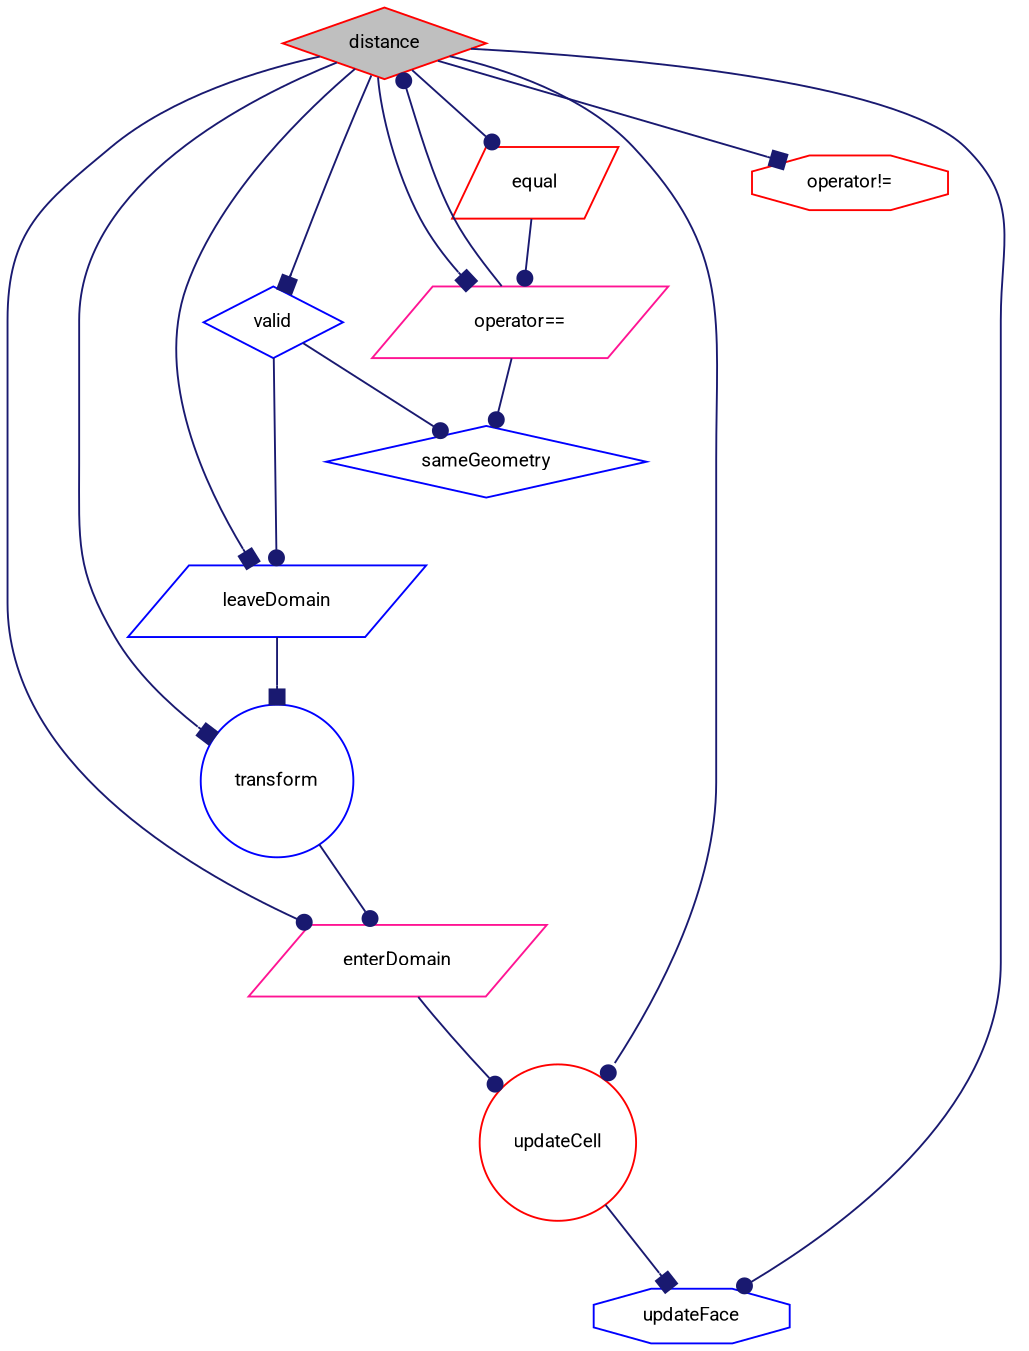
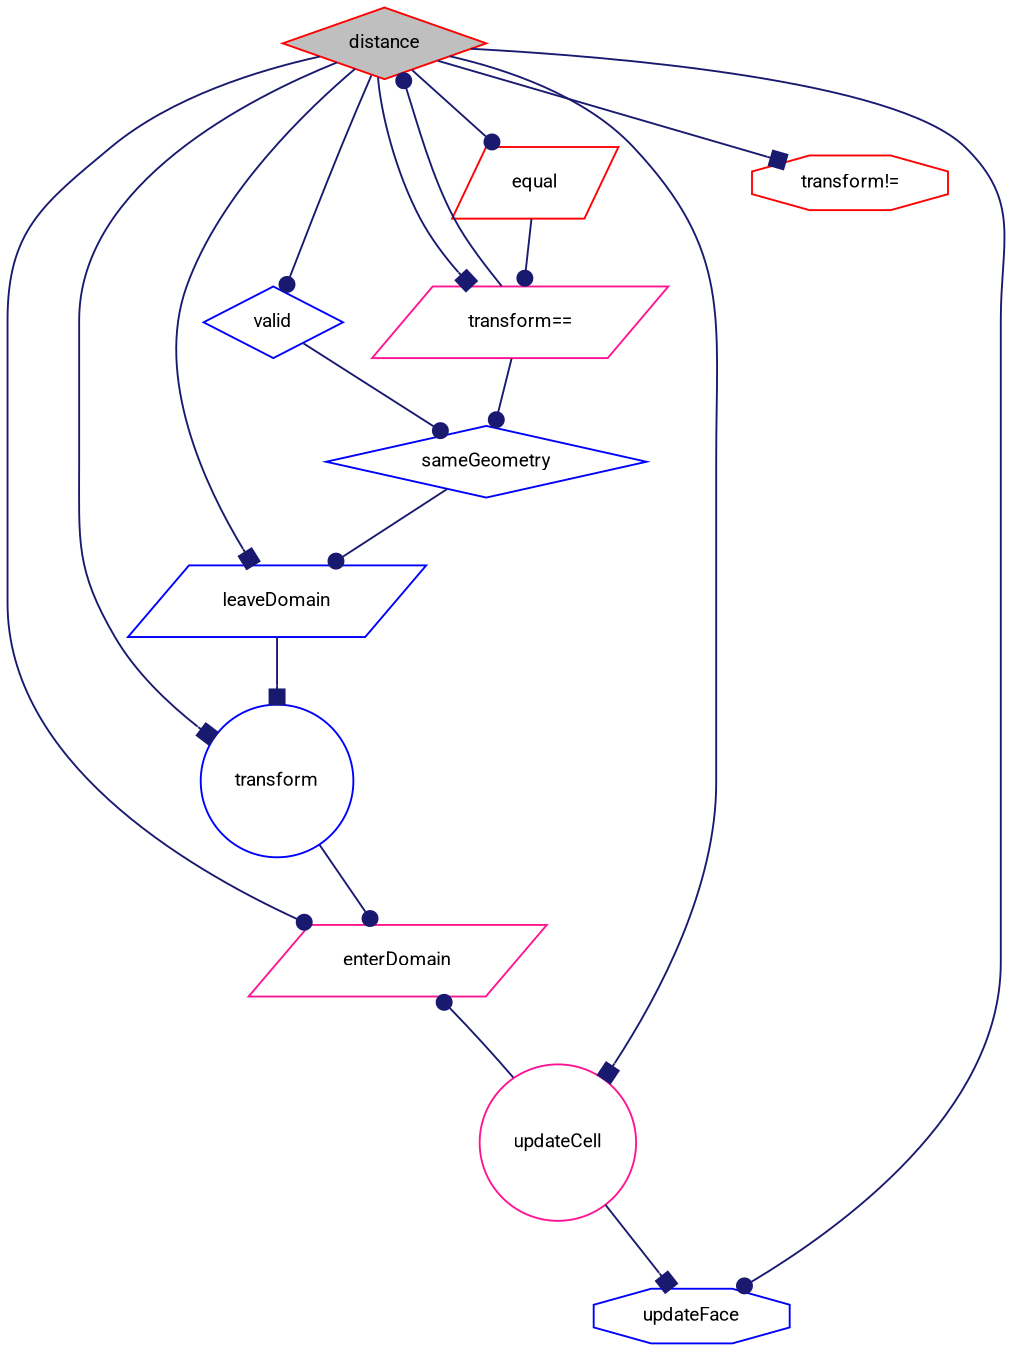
(330, 176) -> (330, 176)
(850, 183) -> (850, 183)
(520, 322) -> (520, 322)
(275, 454) -> (395, 523)
(716, 501) -> (716, 501)
(453, 1038) -> (482, 1042)
(558, 1143) -> (558, 1143)
